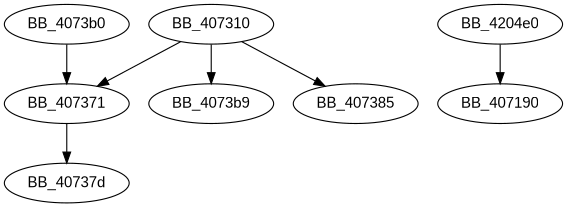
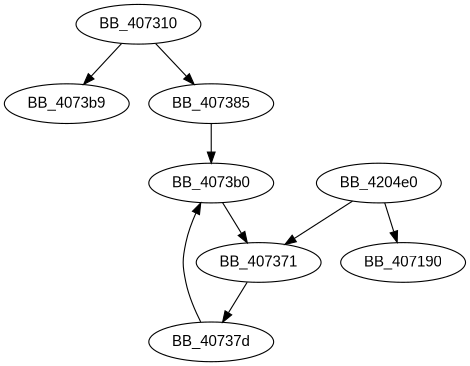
(144, 61) -> (323, 220)
none -> (211, 138)
none -> (183, 268)
